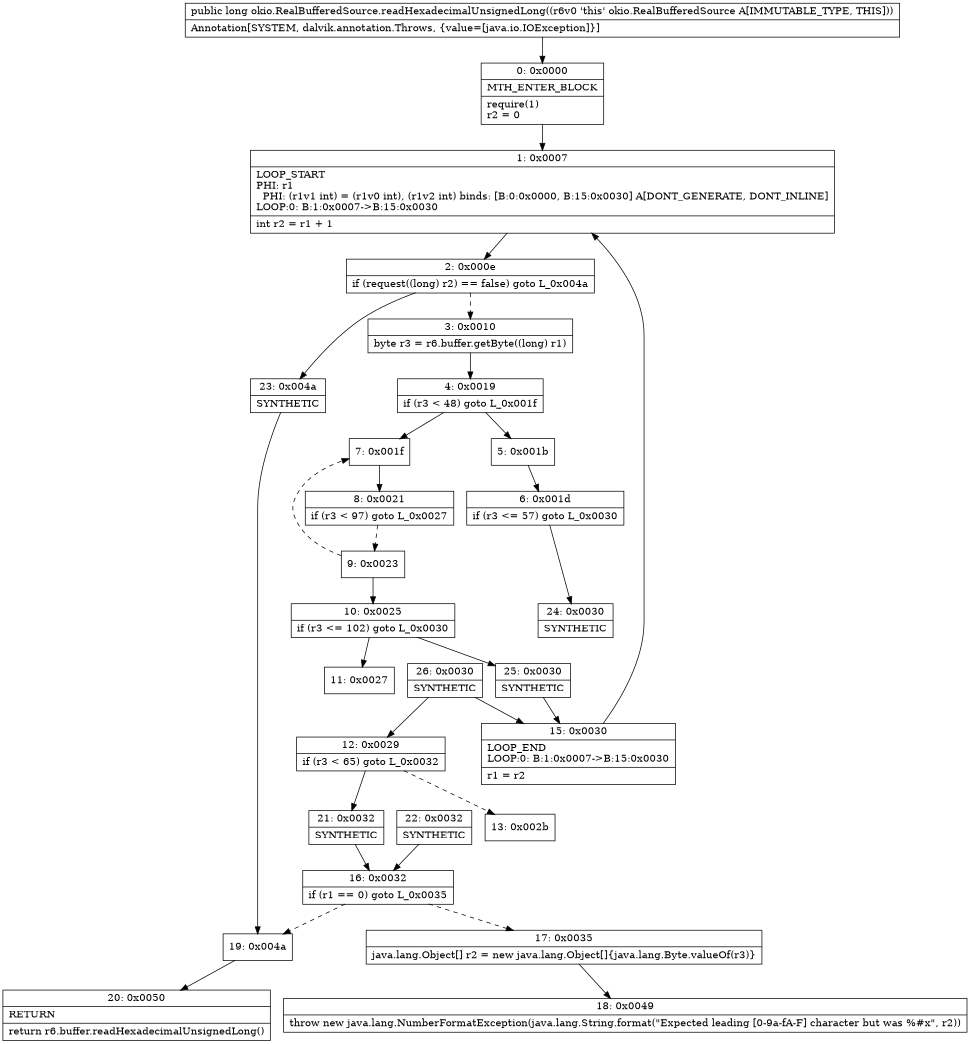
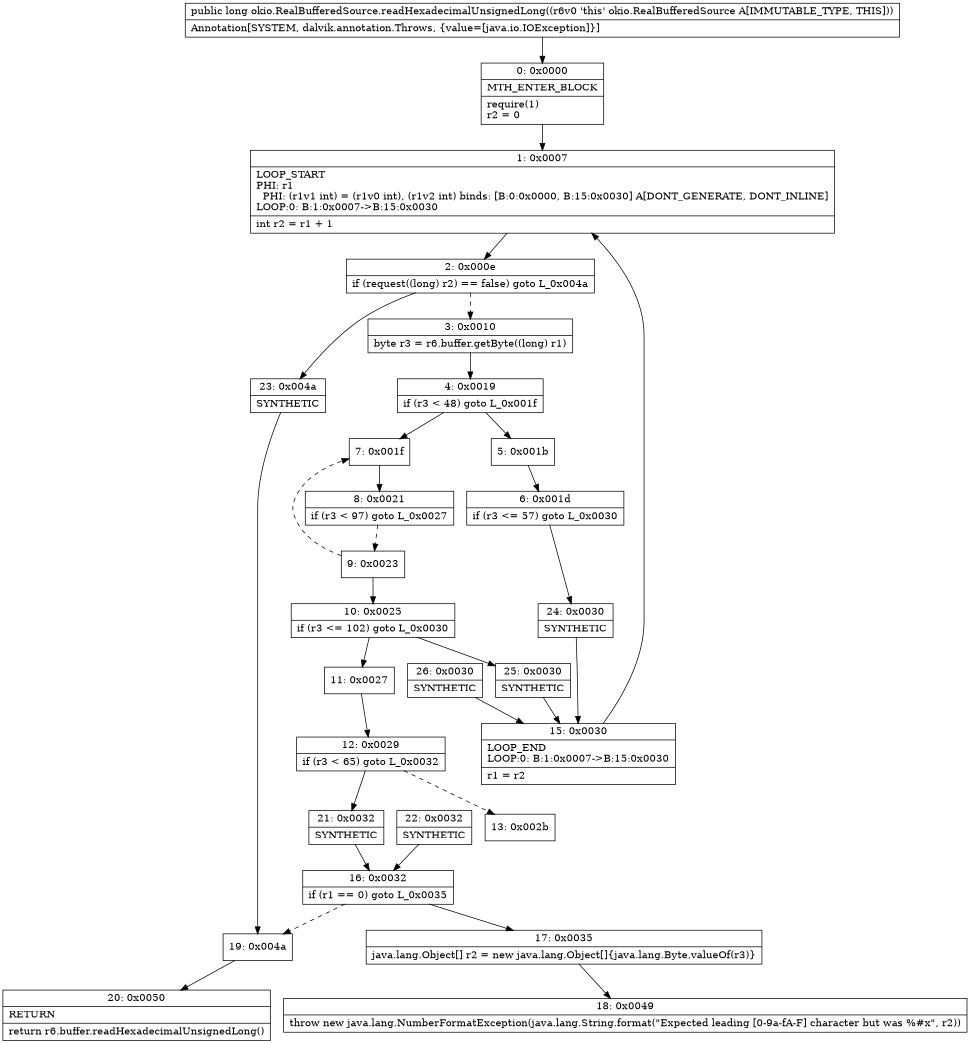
none -> (577, 677)
(411, 715) -> (364, 712)
(468, 916) -> (468, 916)
